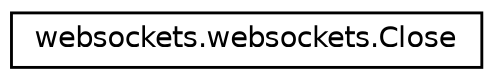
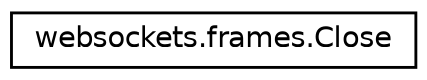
(247, 40) -> (214, 40)
